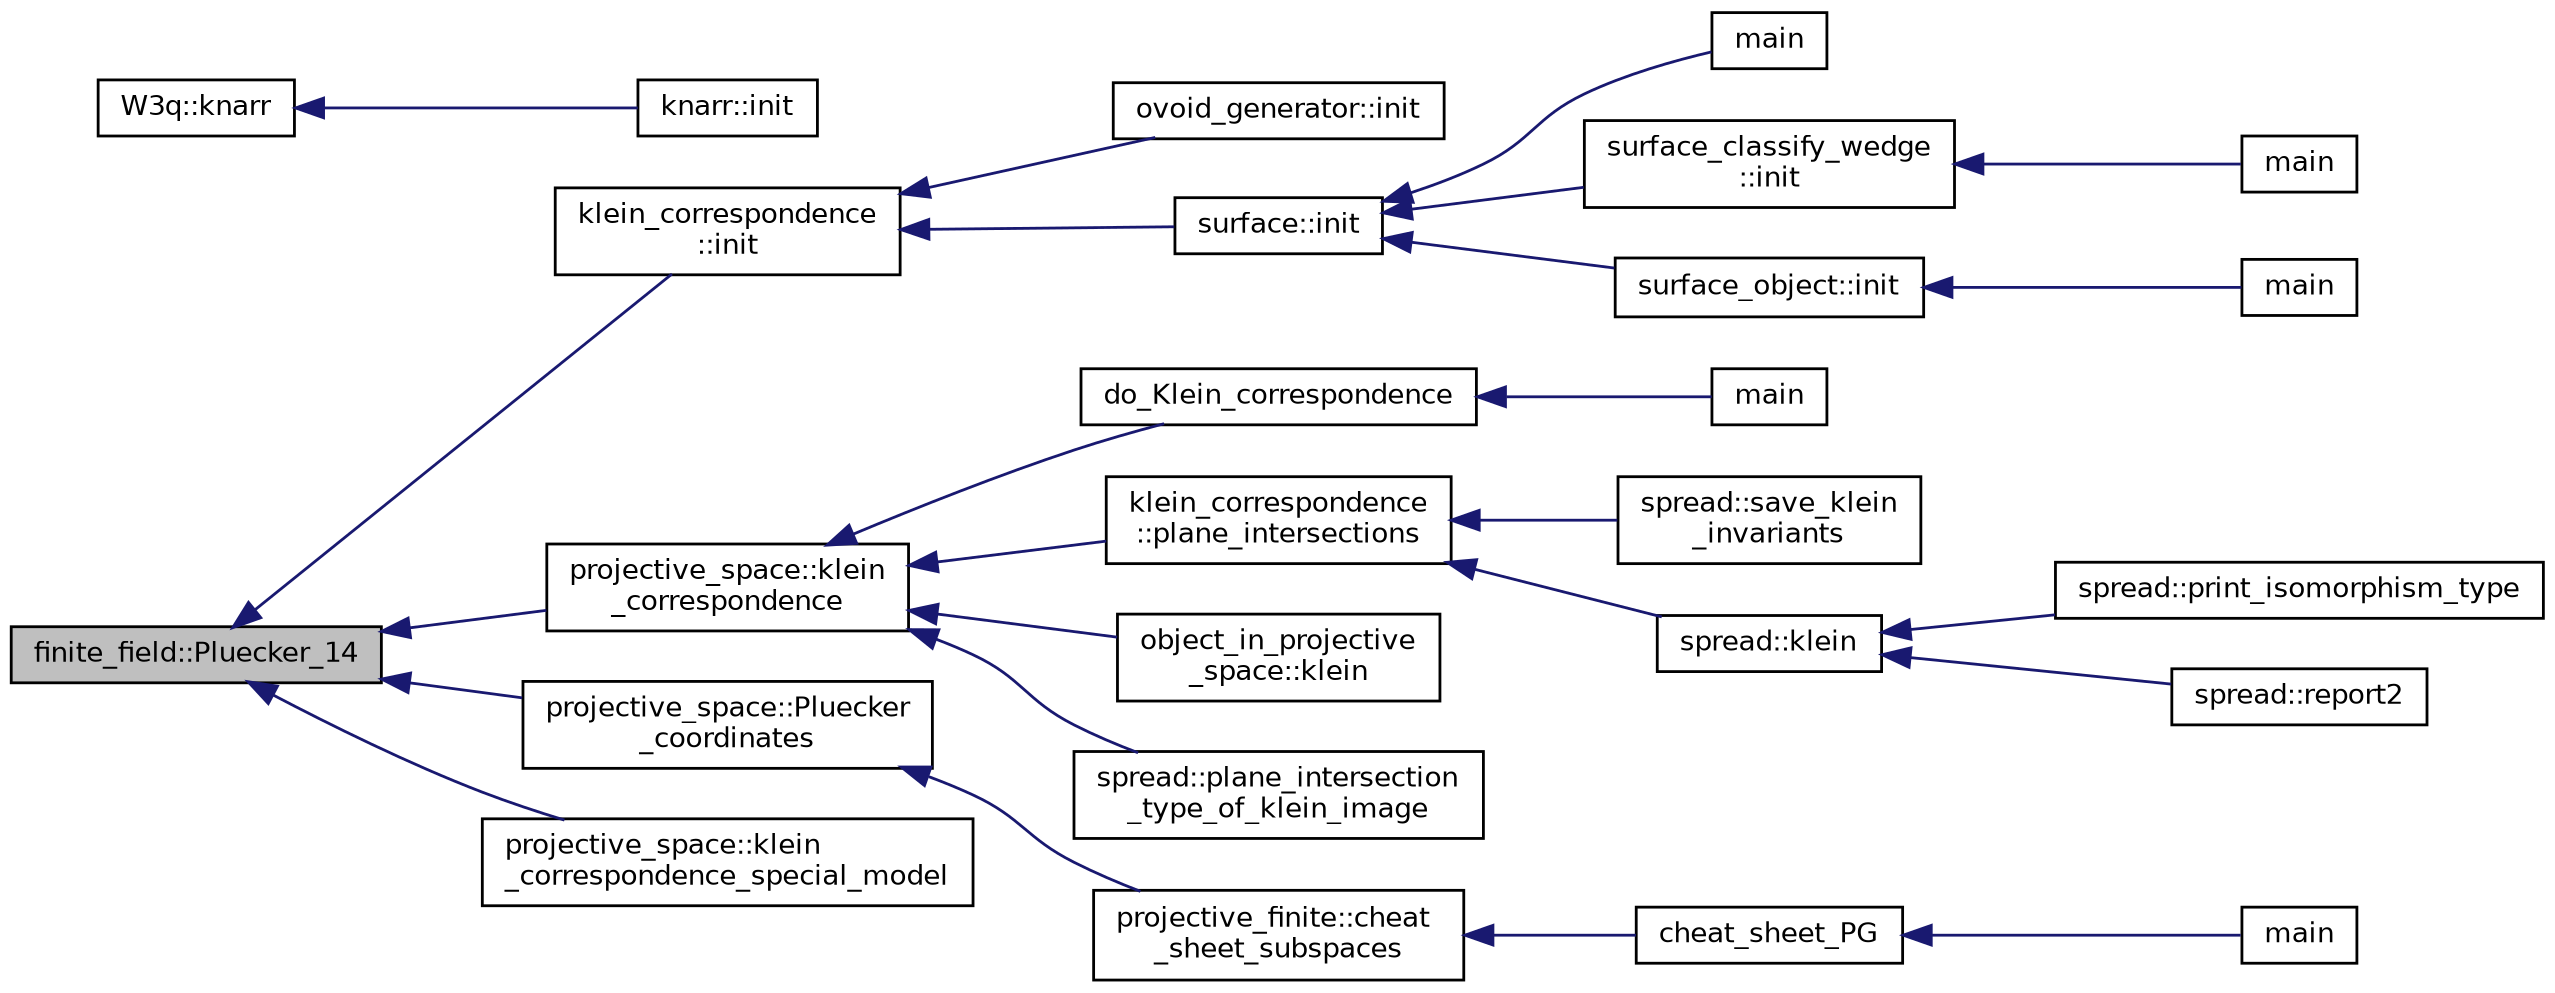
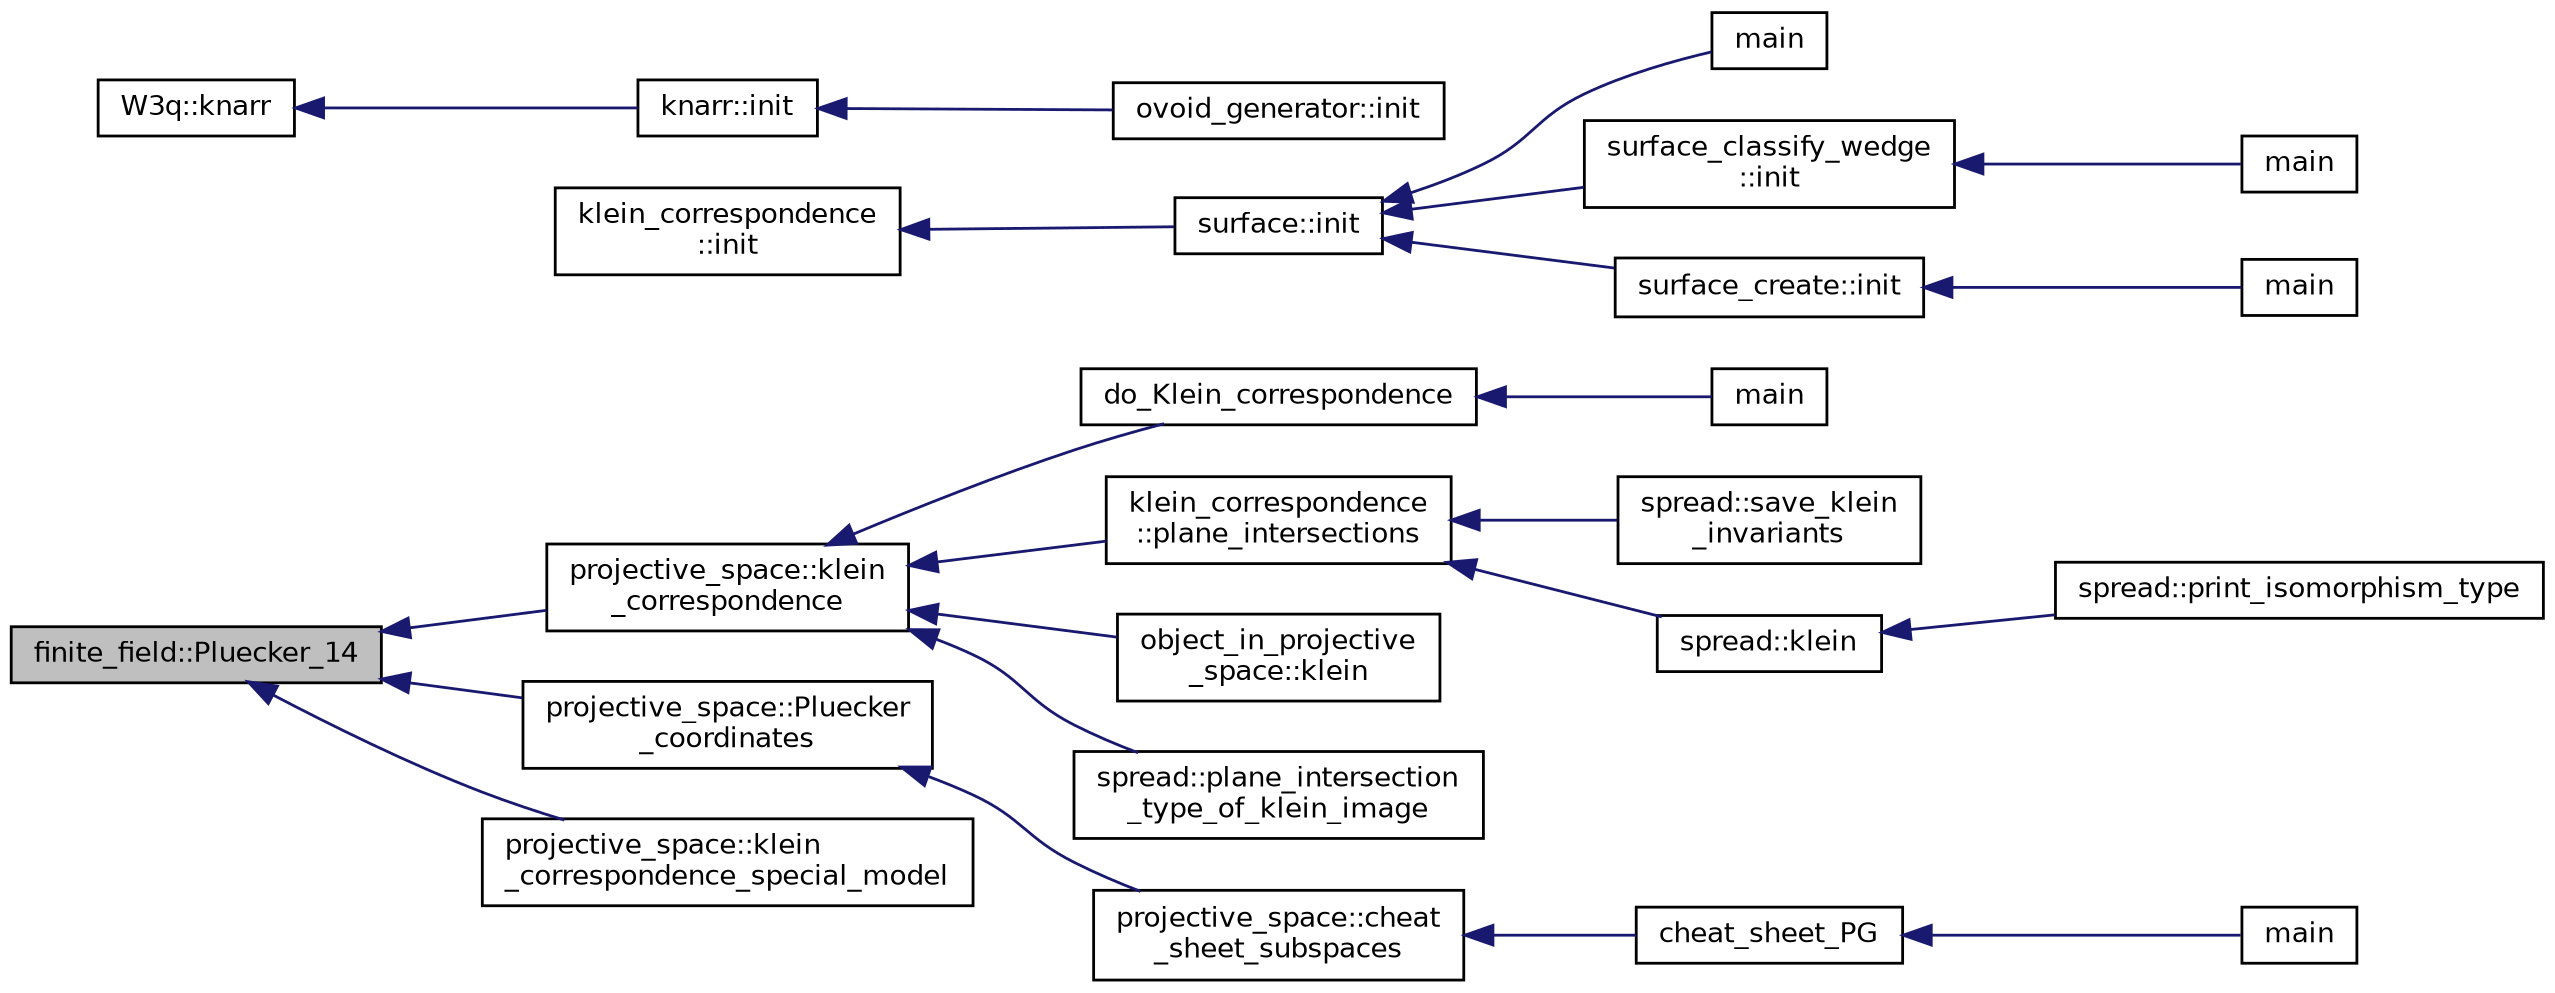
(1042, 163) -> (980, 109)
(1769, 287) -> (1769, 287)
(463, 442) -> none
(2299, 697) -> none
(1279, 935) -> (1279, 935)
